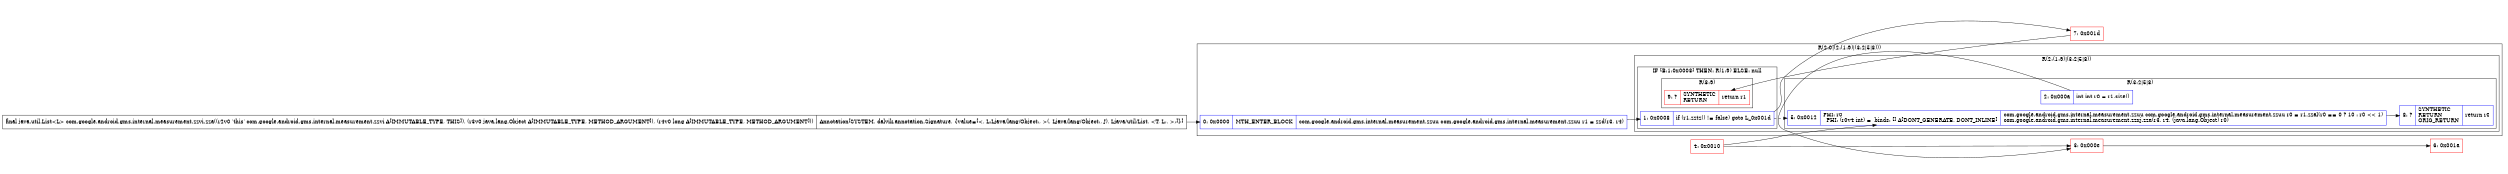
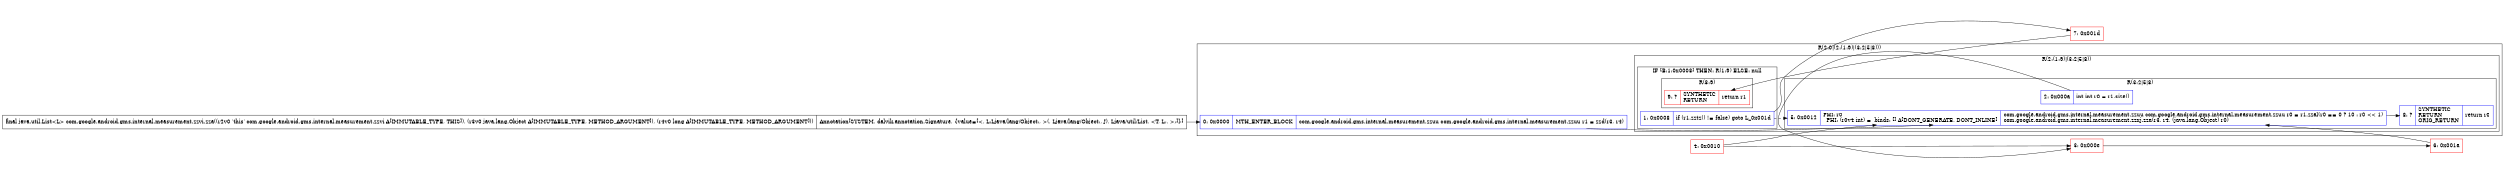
(1632, 119) -> (1758, 130)
none -> (2350, 132)
